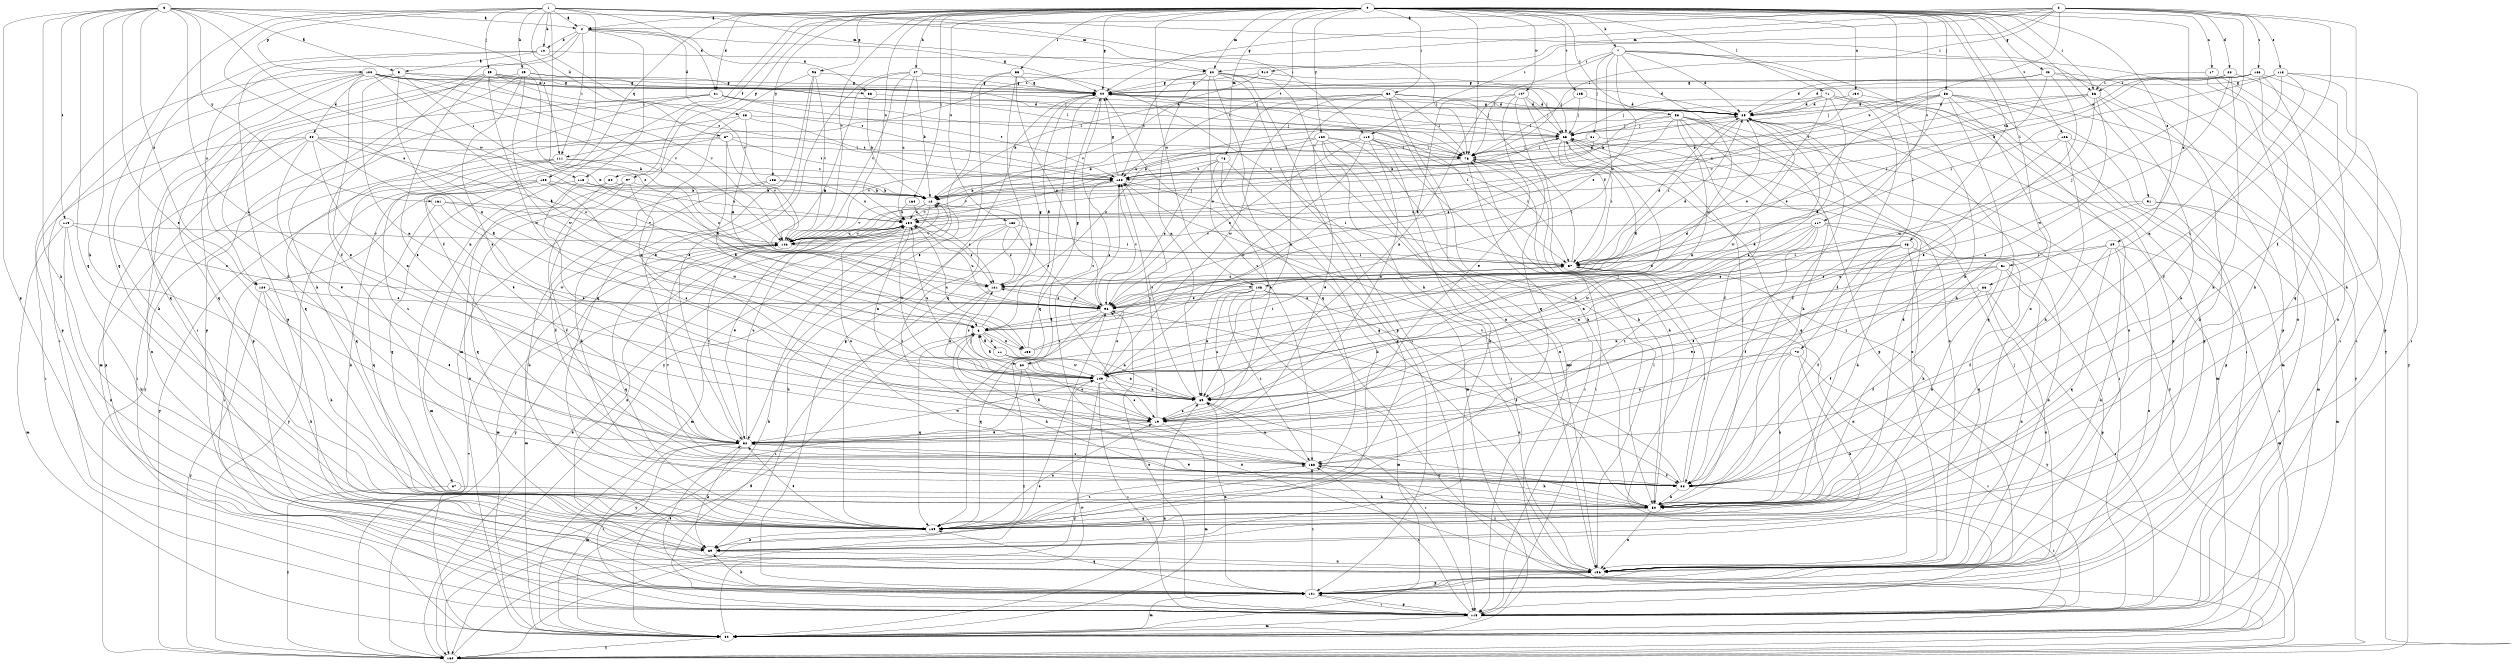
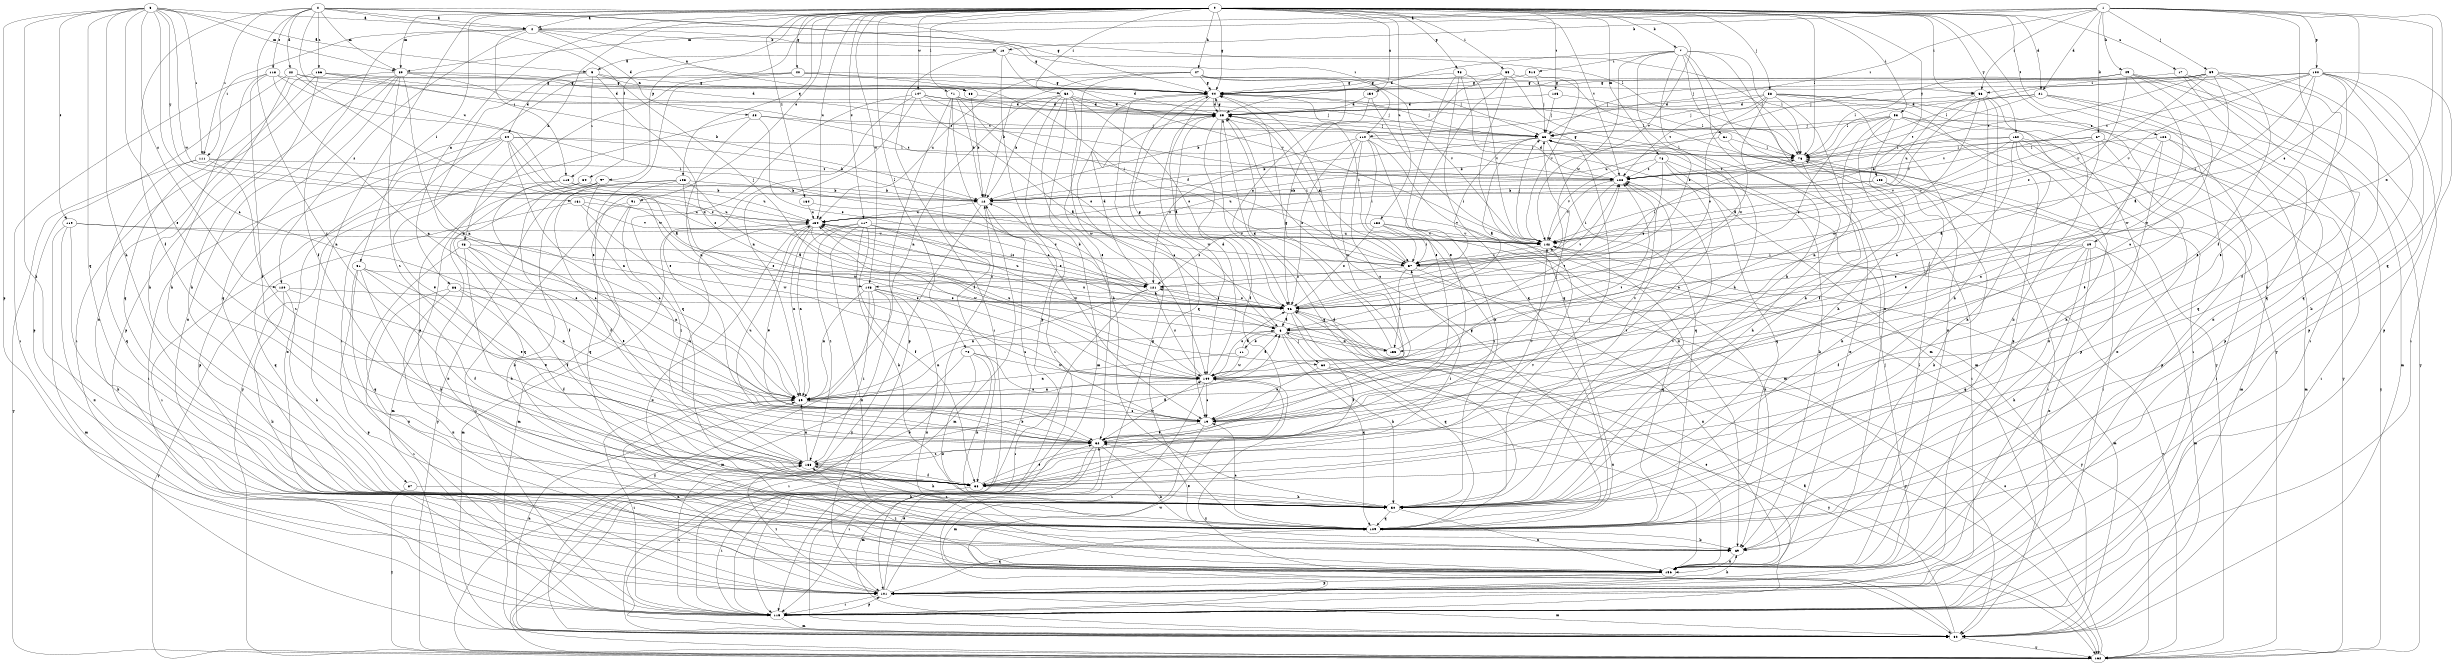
(1284, 301) -> (1400, 306)
